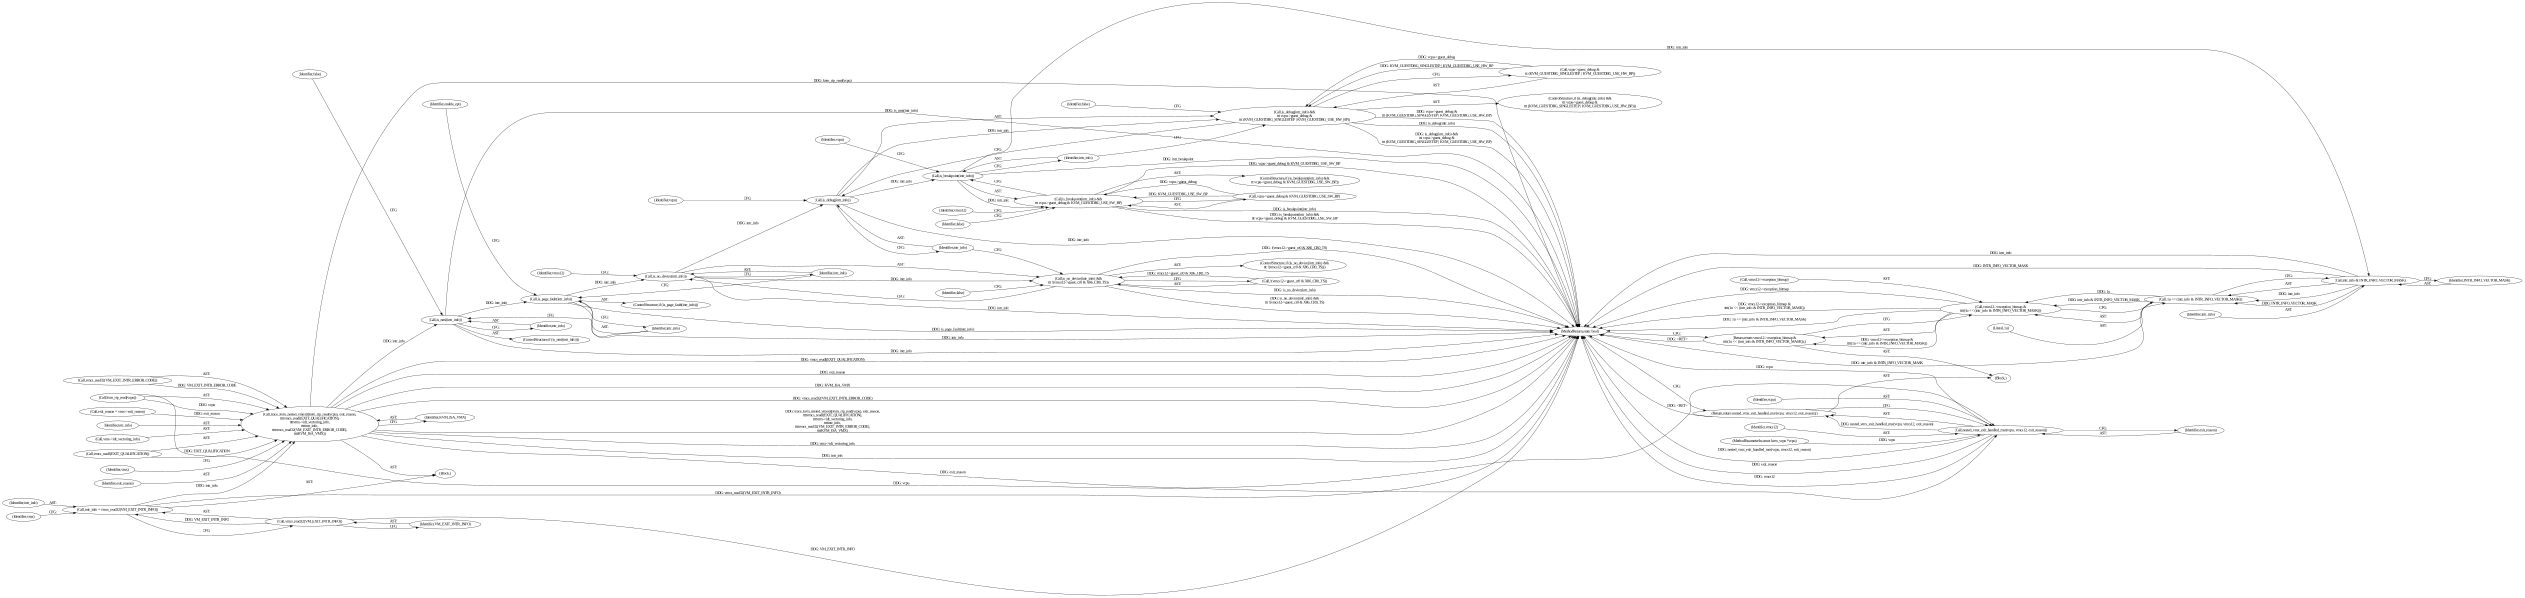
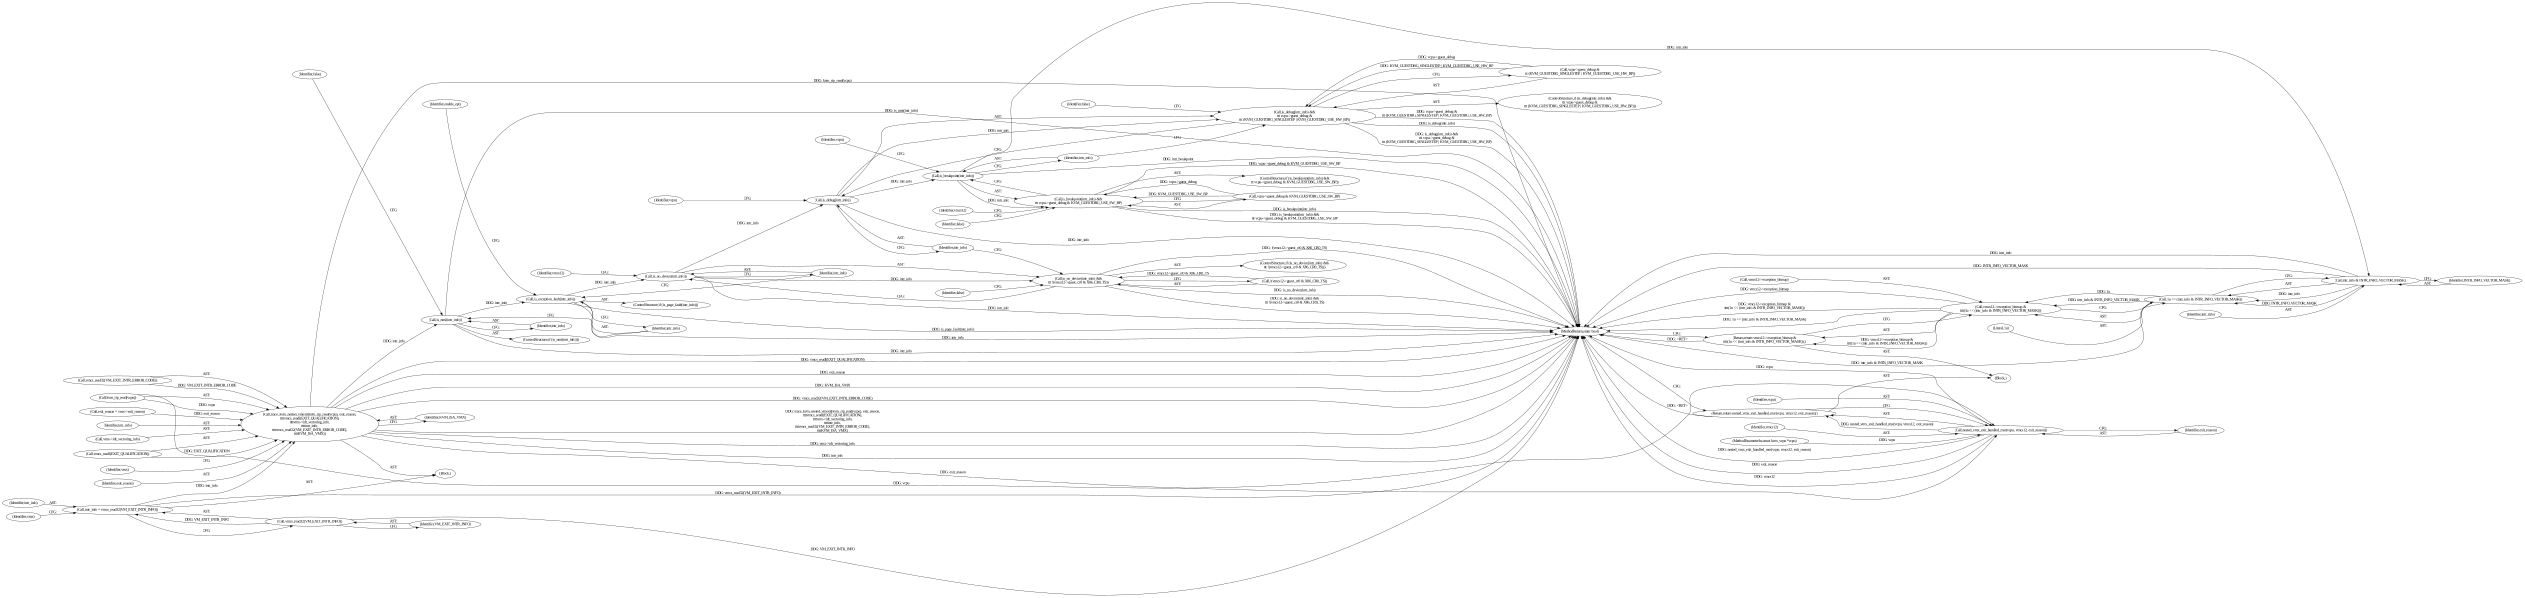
(551, 299) -> (551, 299)
